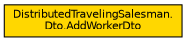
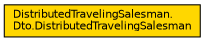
(93, 21) -> (102, 21)
